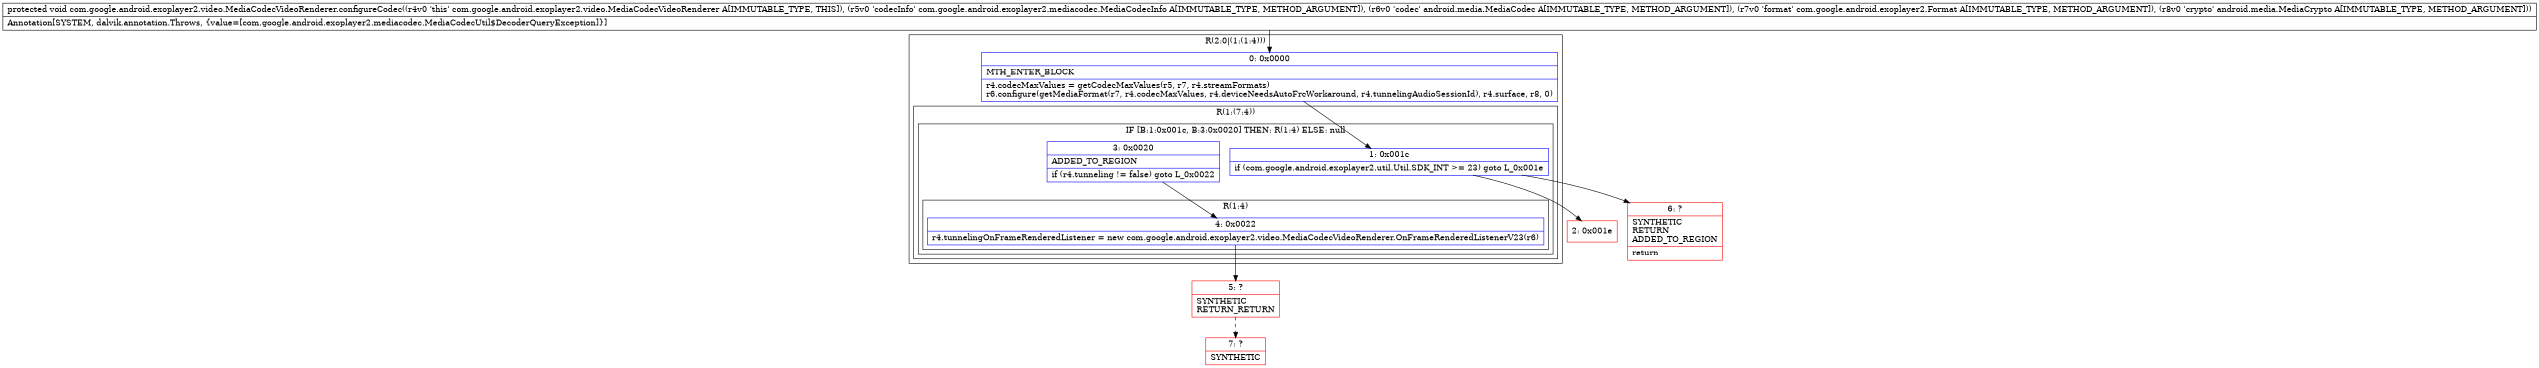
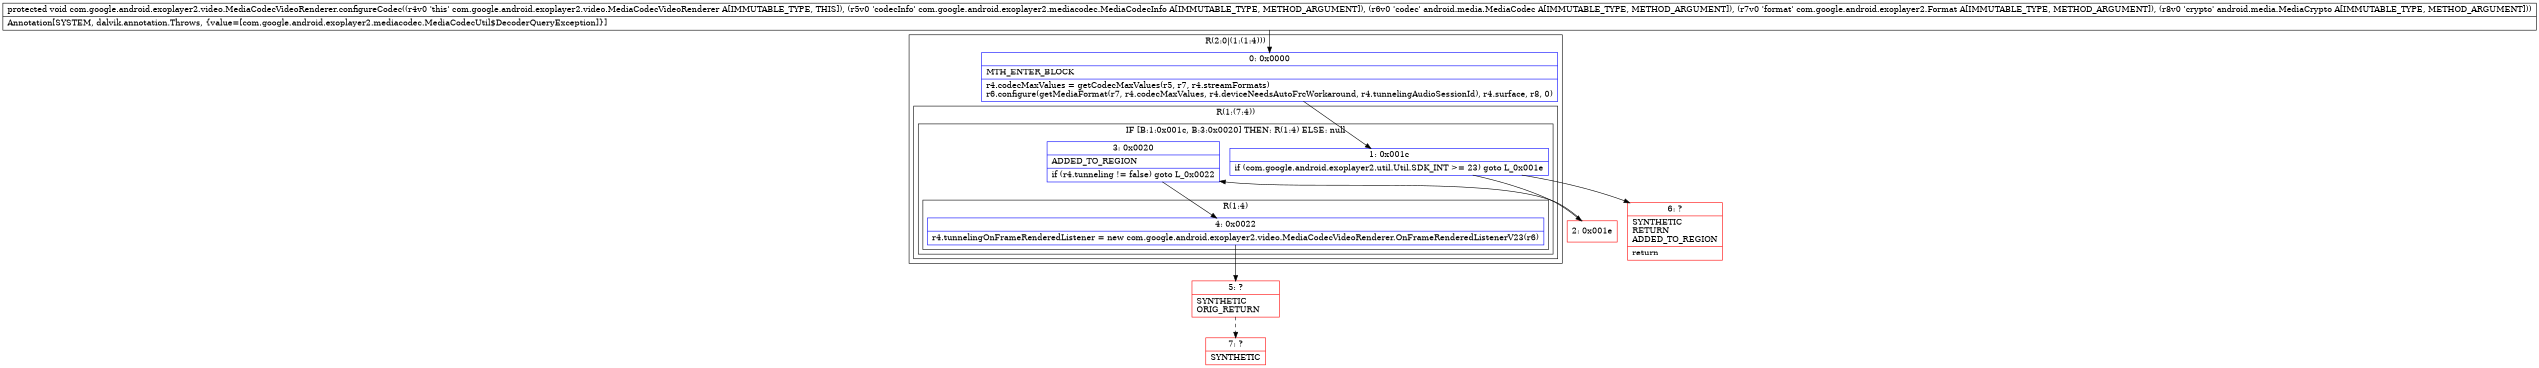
none -> (1408, 186)
(1236, 310) -> (1228, 310)
